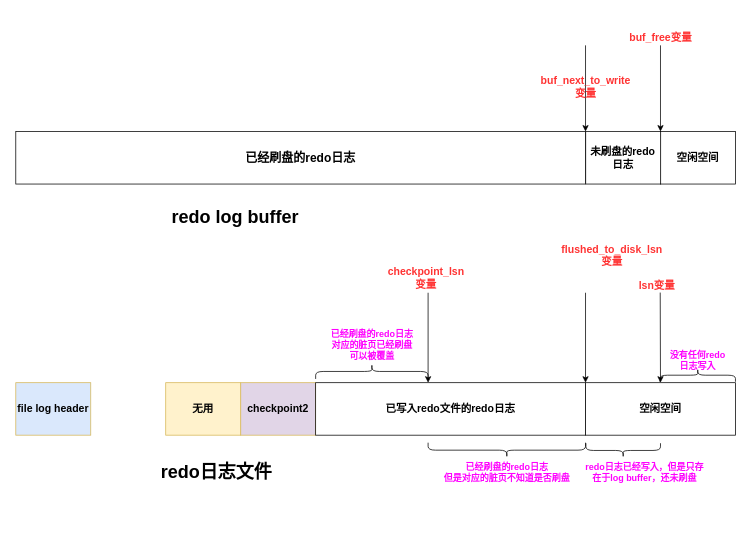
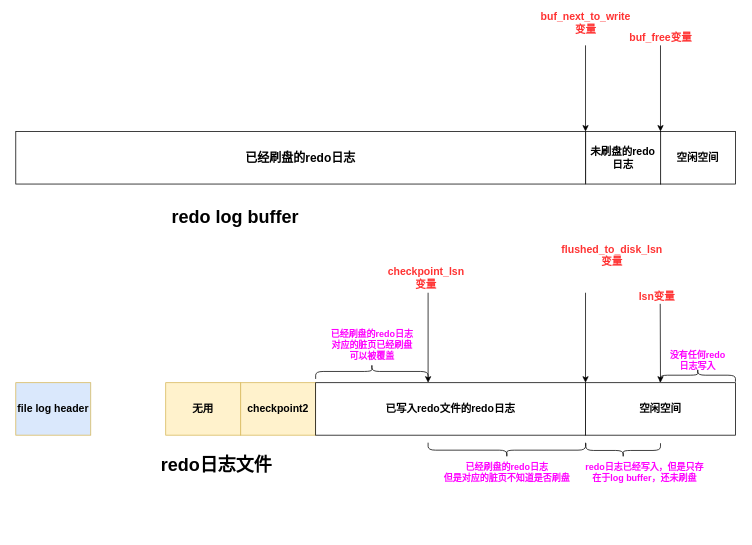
(585, 87) -> (585, 23)
(657, 285) -> (657, 297)
(278, 409) -> (278, 409)
(216, 473) -> (216, 465)
